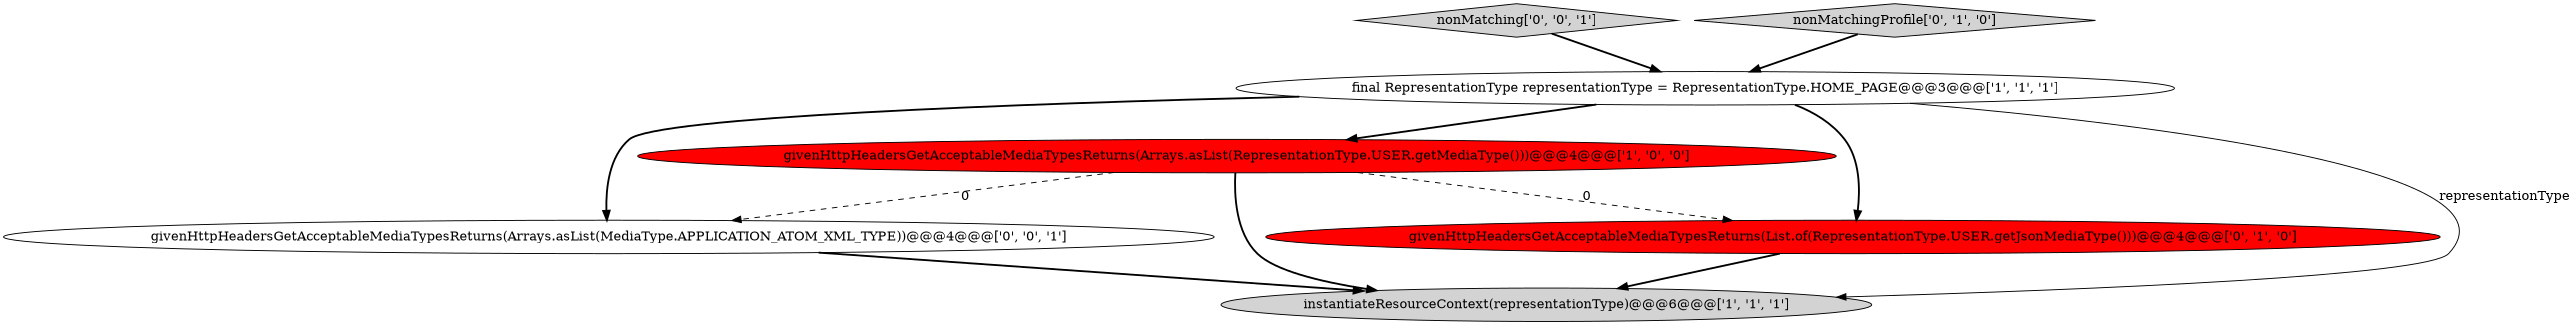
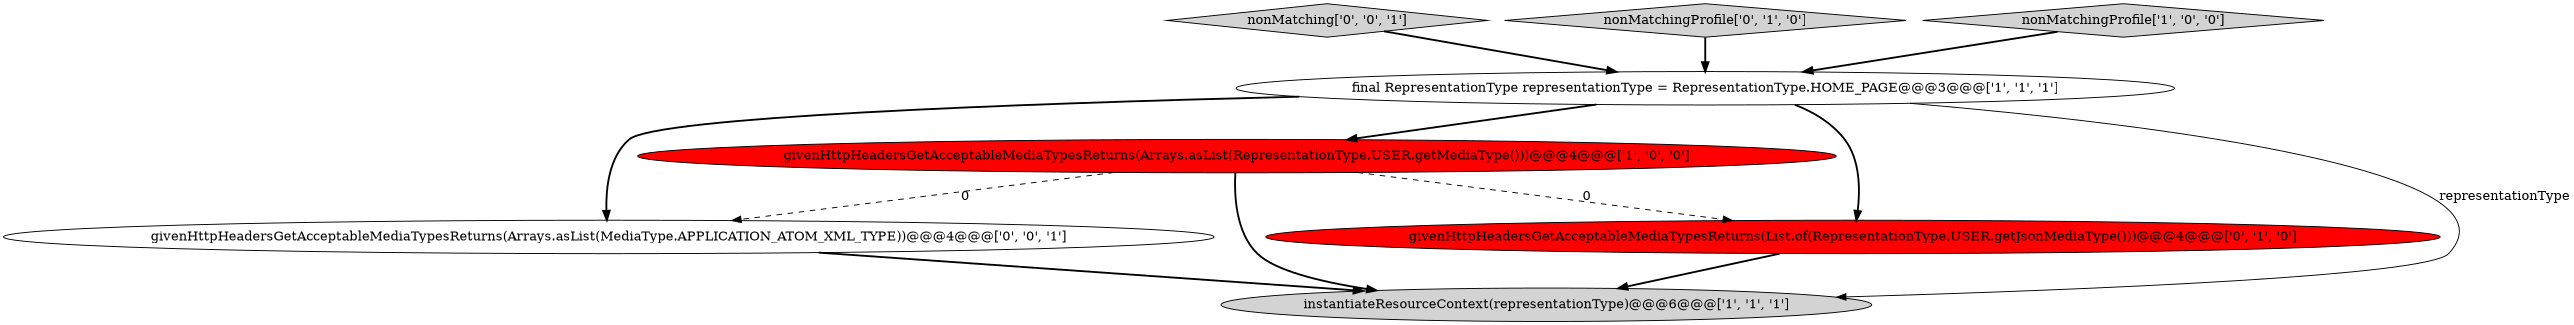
none -> (2123, 20)
